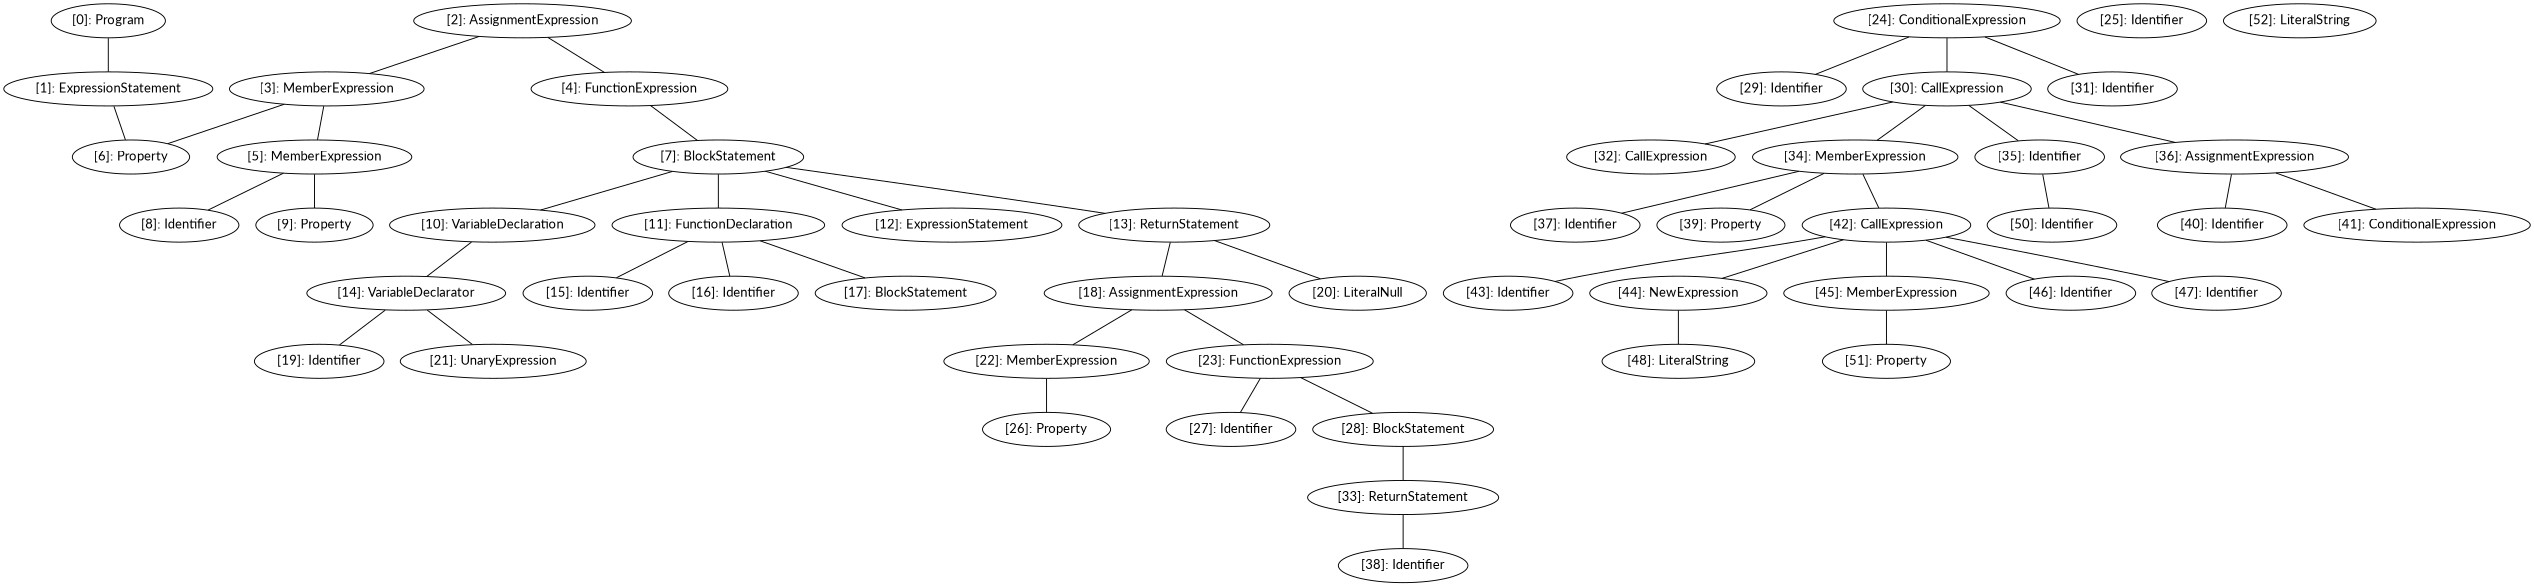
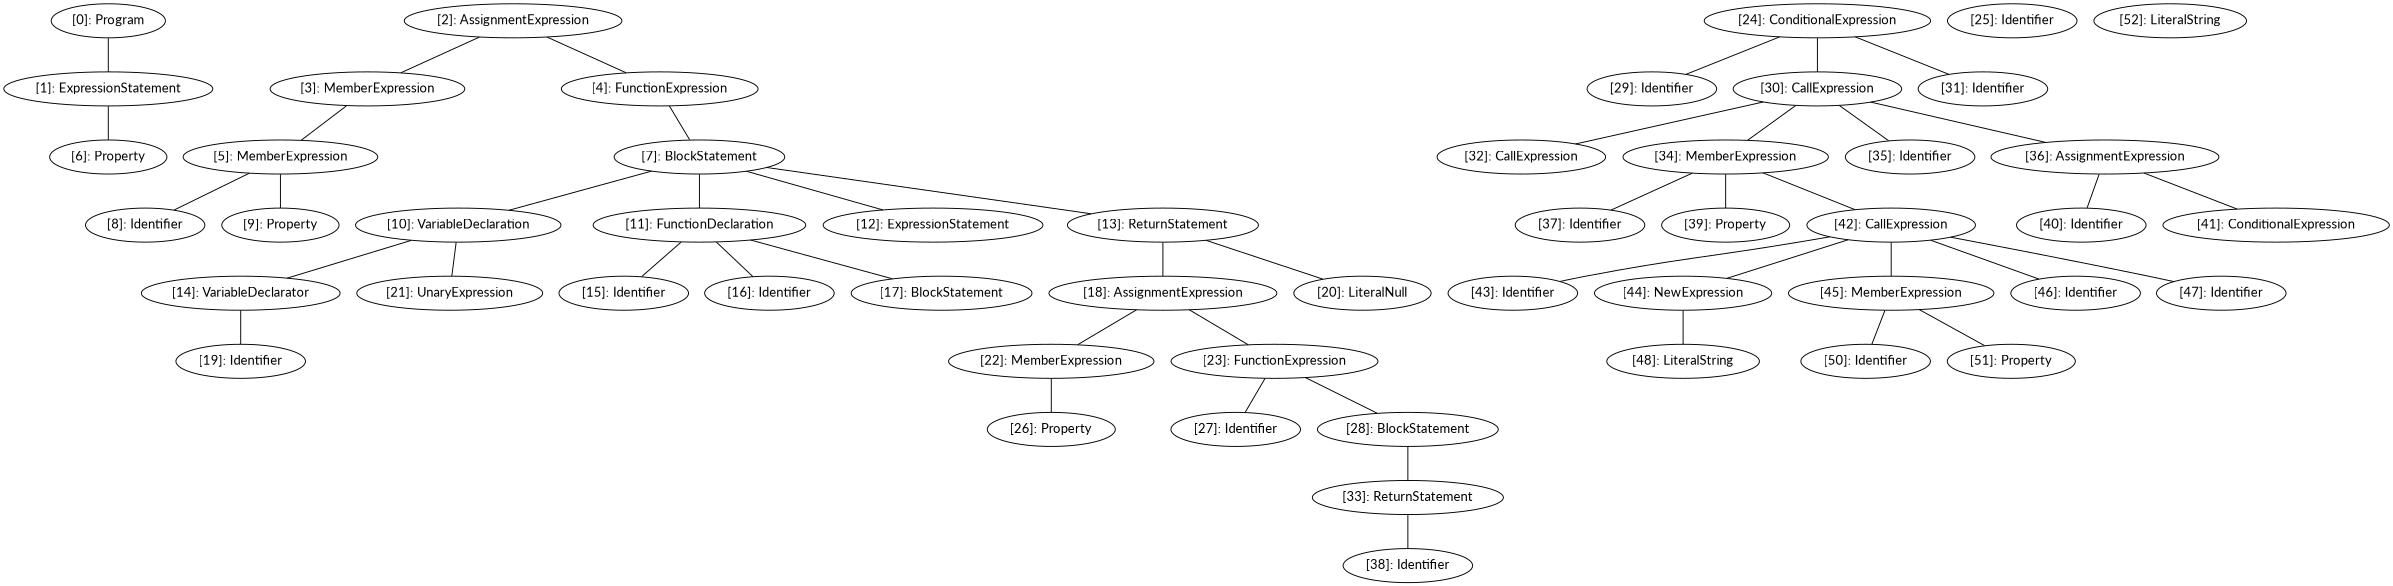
(226, 124) -> none
(2046, 191) -> (1878, 327)
(450, 327) -> (454, 259)
